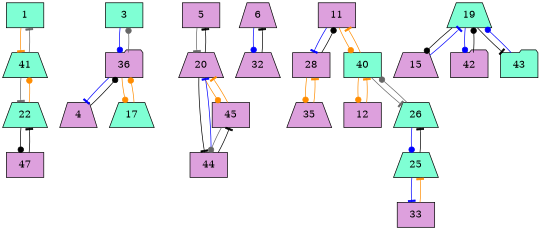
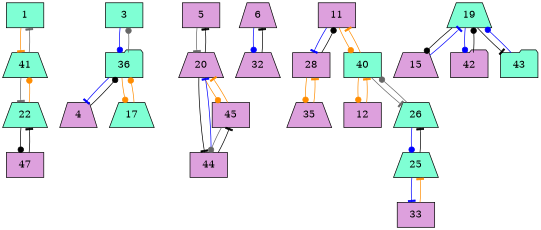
(124, 65) -> (124, 65)
